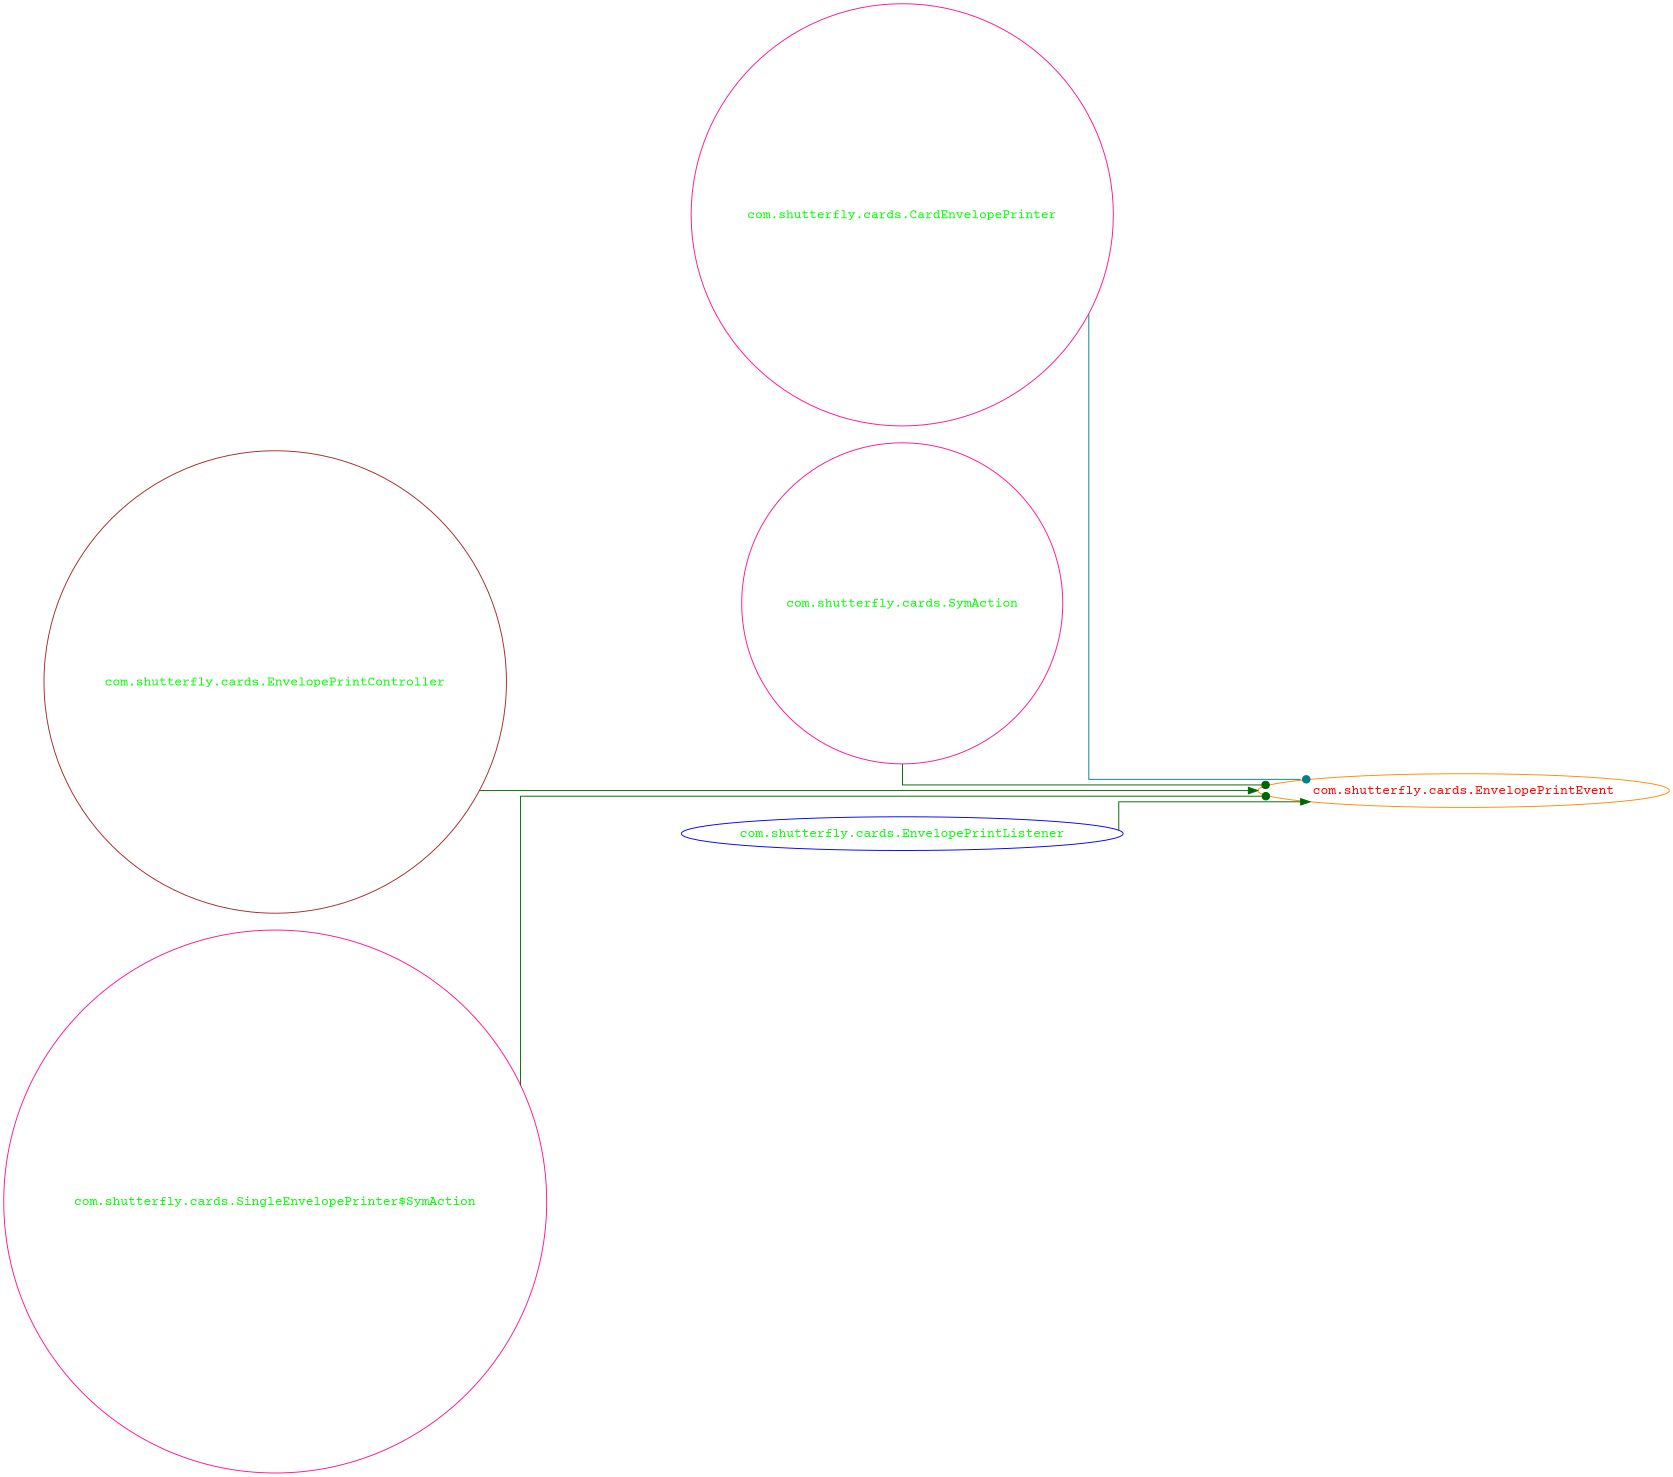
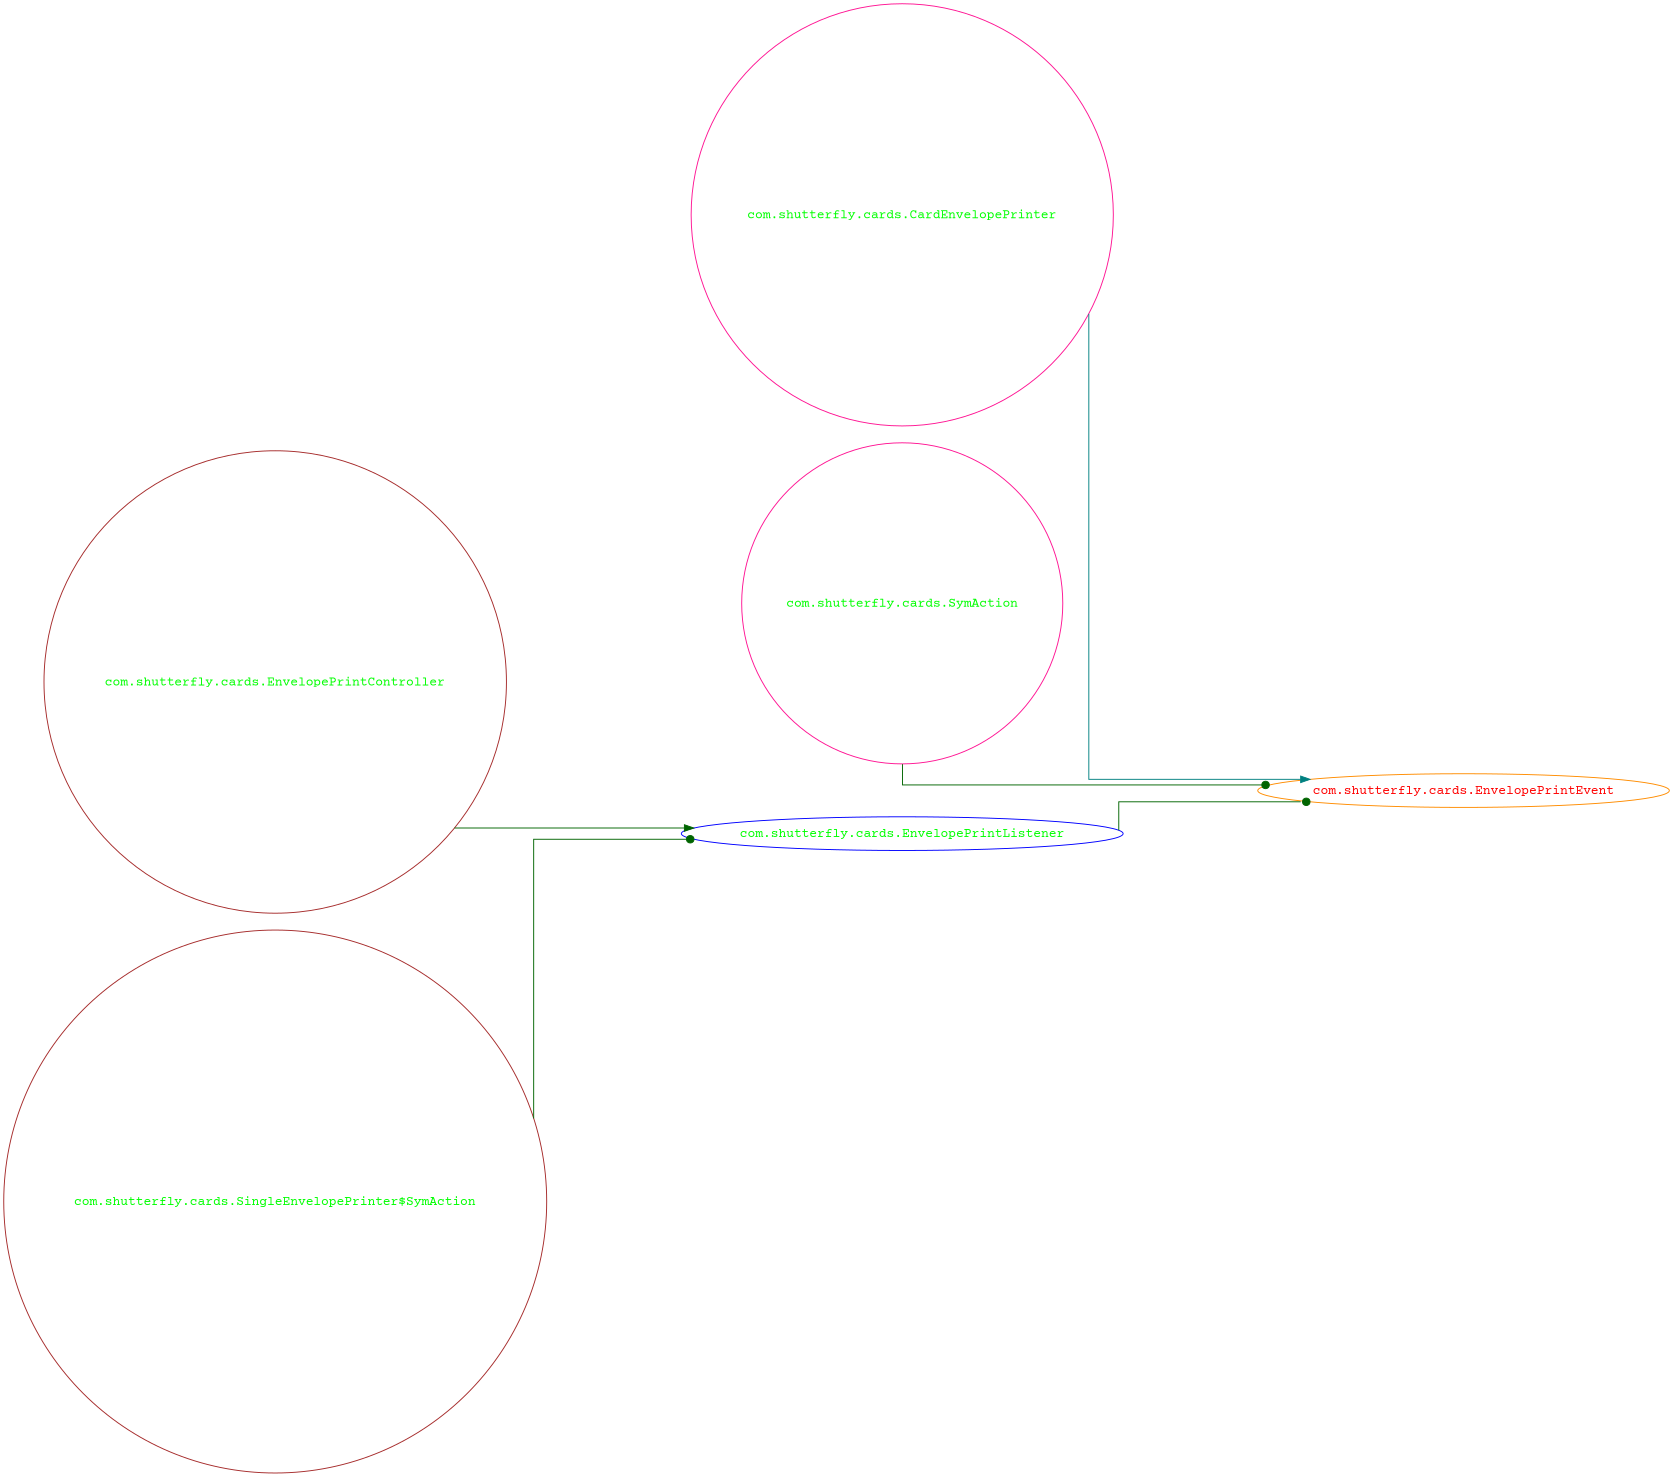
(1089, 653) -> (1089, 653)
(864, 791) -> (569, 828)
(747, 796) -> (534, 902)
(1195, 802) -> (1195, 802)
(275, 1201) -> (275, 1201)
